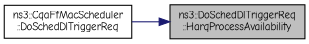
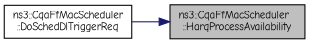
(237, 22) -> (237, 22)
